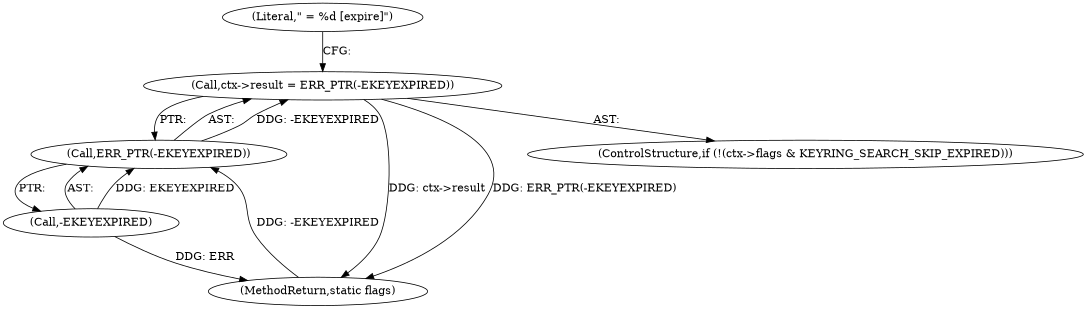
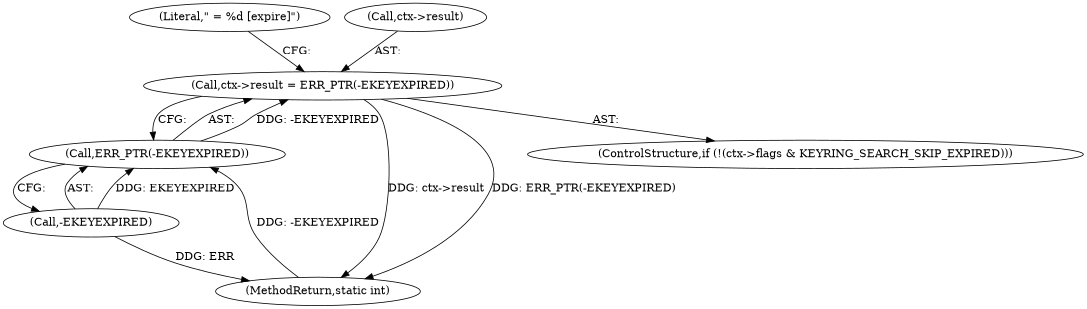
none -> (416, 17)
(175, 120) -> (174, 120)
(34, 189) -> (33, 189)
(318, 291) -> (318, 291)
